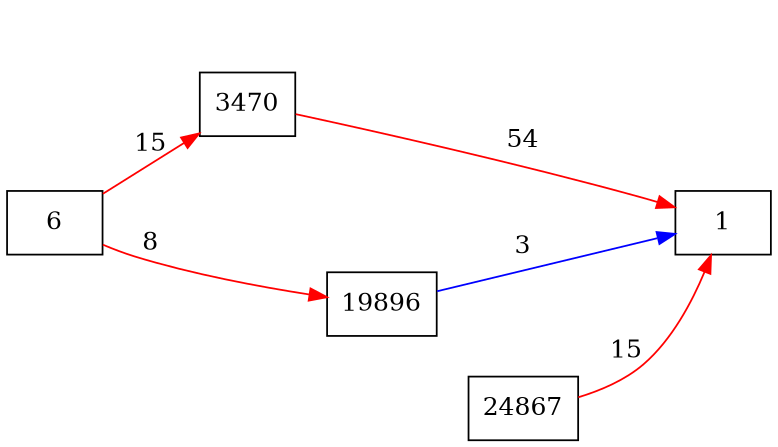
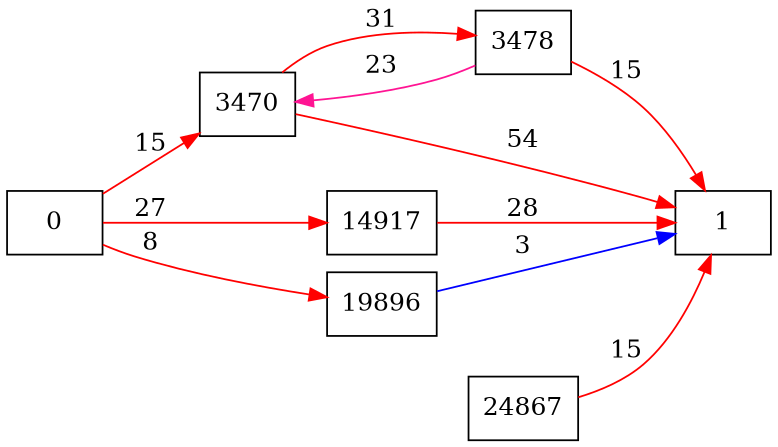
none -> (523, 42)
(55, 223) -> (55, 223)
none -> (382, 223)
